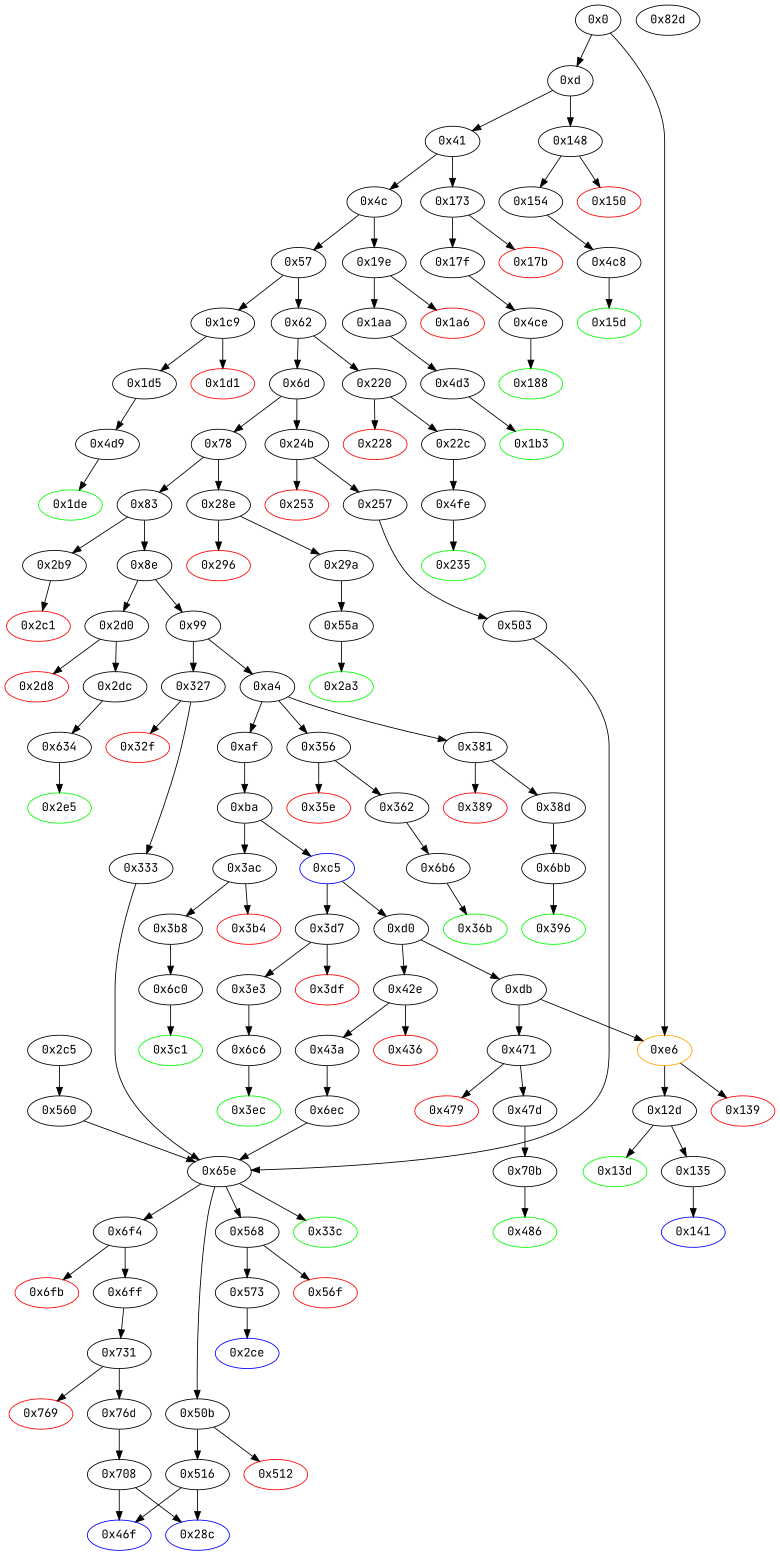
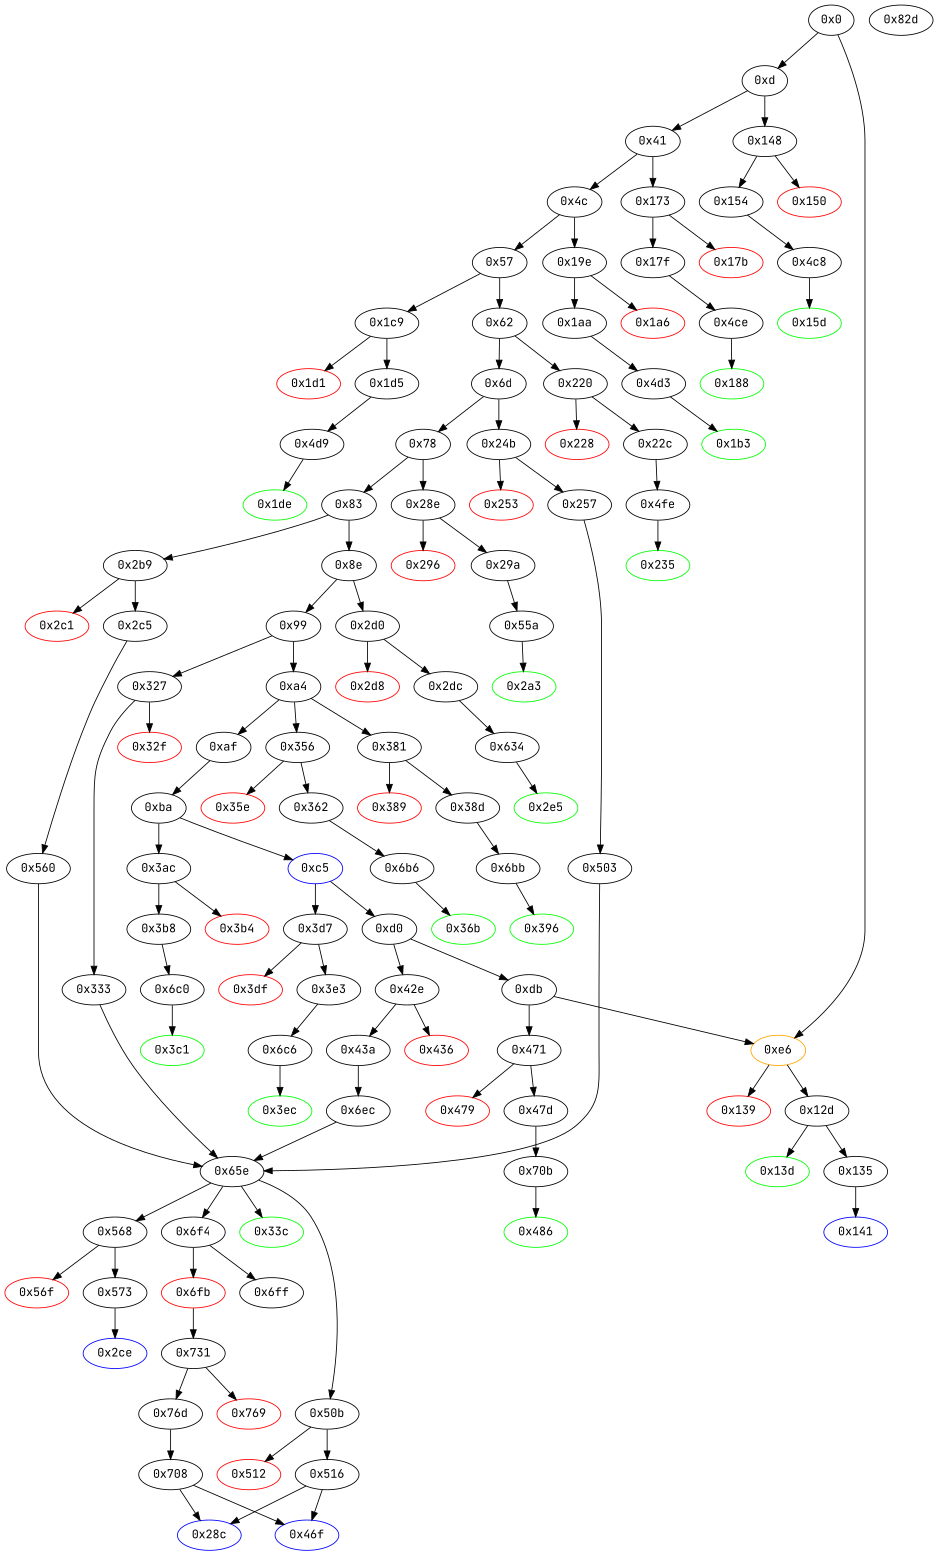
none -> (135, 592)
(123, 1319) -> (193, 1319)
